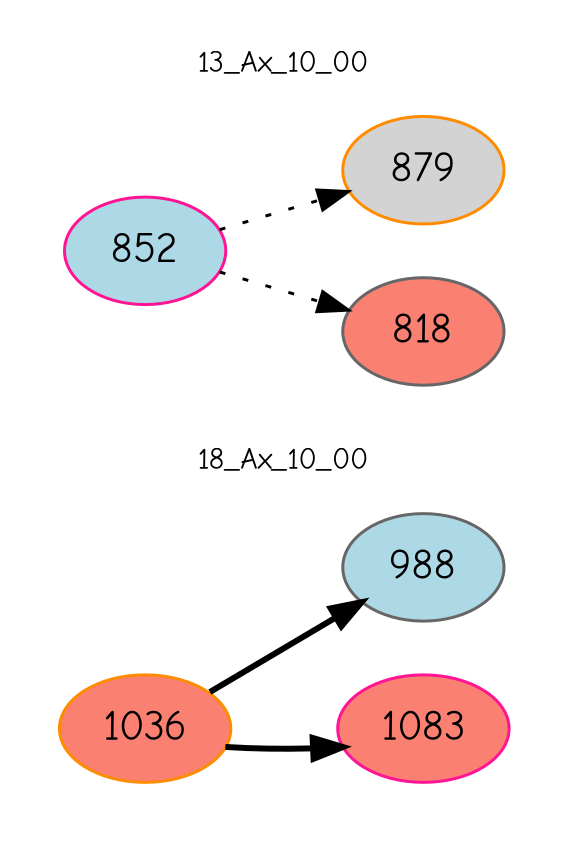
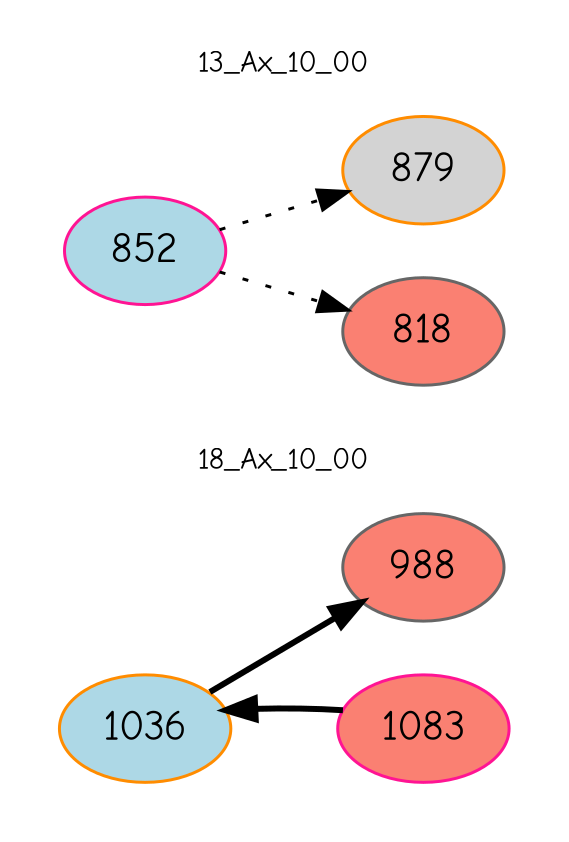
(423, 567) -> (423, 567)
(145, 729) -> (145, 729)
(269, 749) -> (299, 709)
